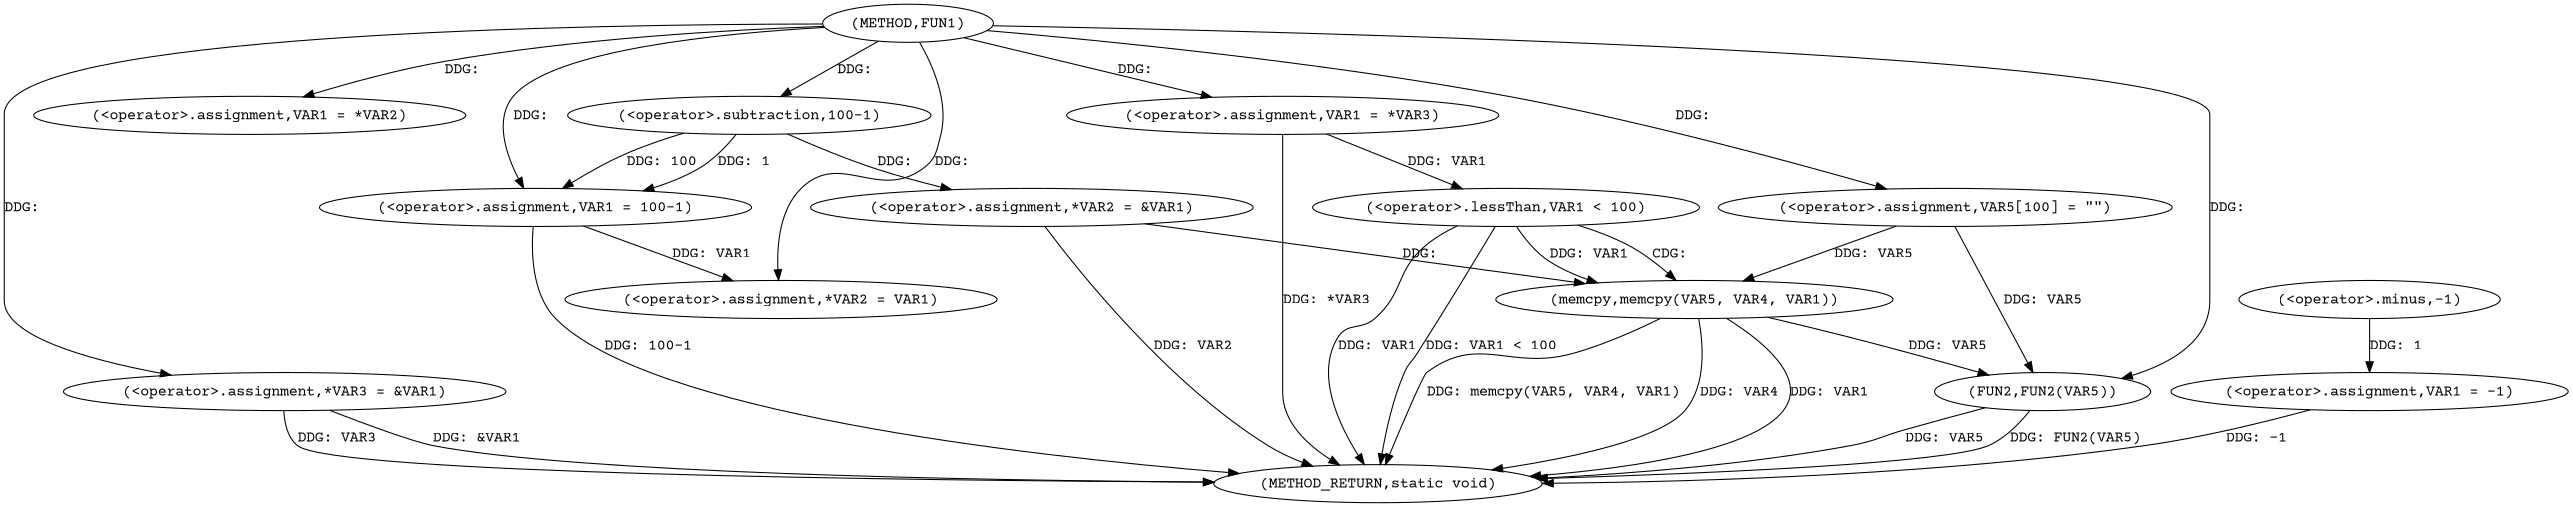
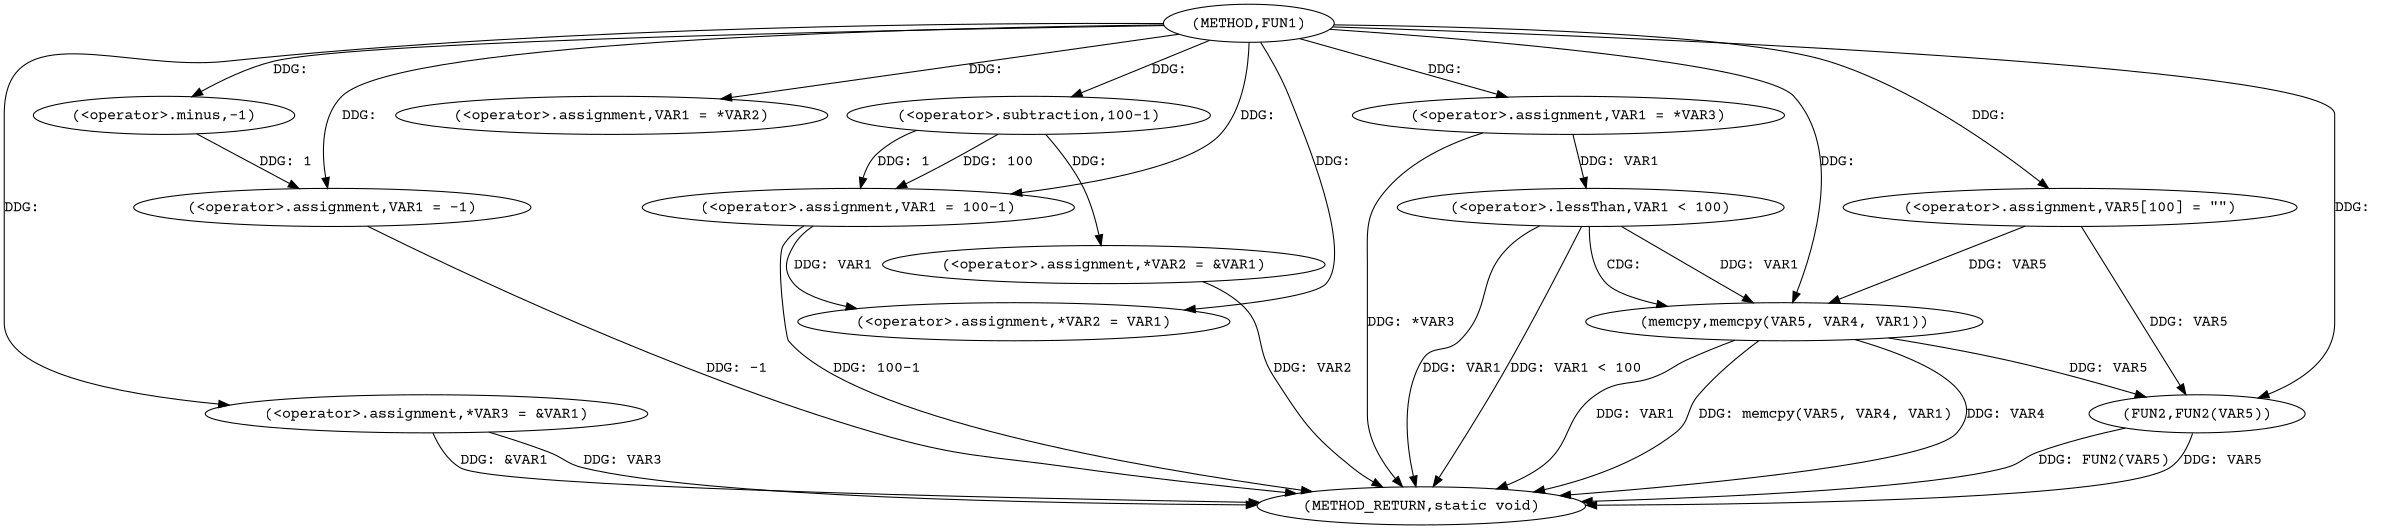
none -> (679, 36)
none -> (638, 44)
(1360, 253) -> (1667, 62)
